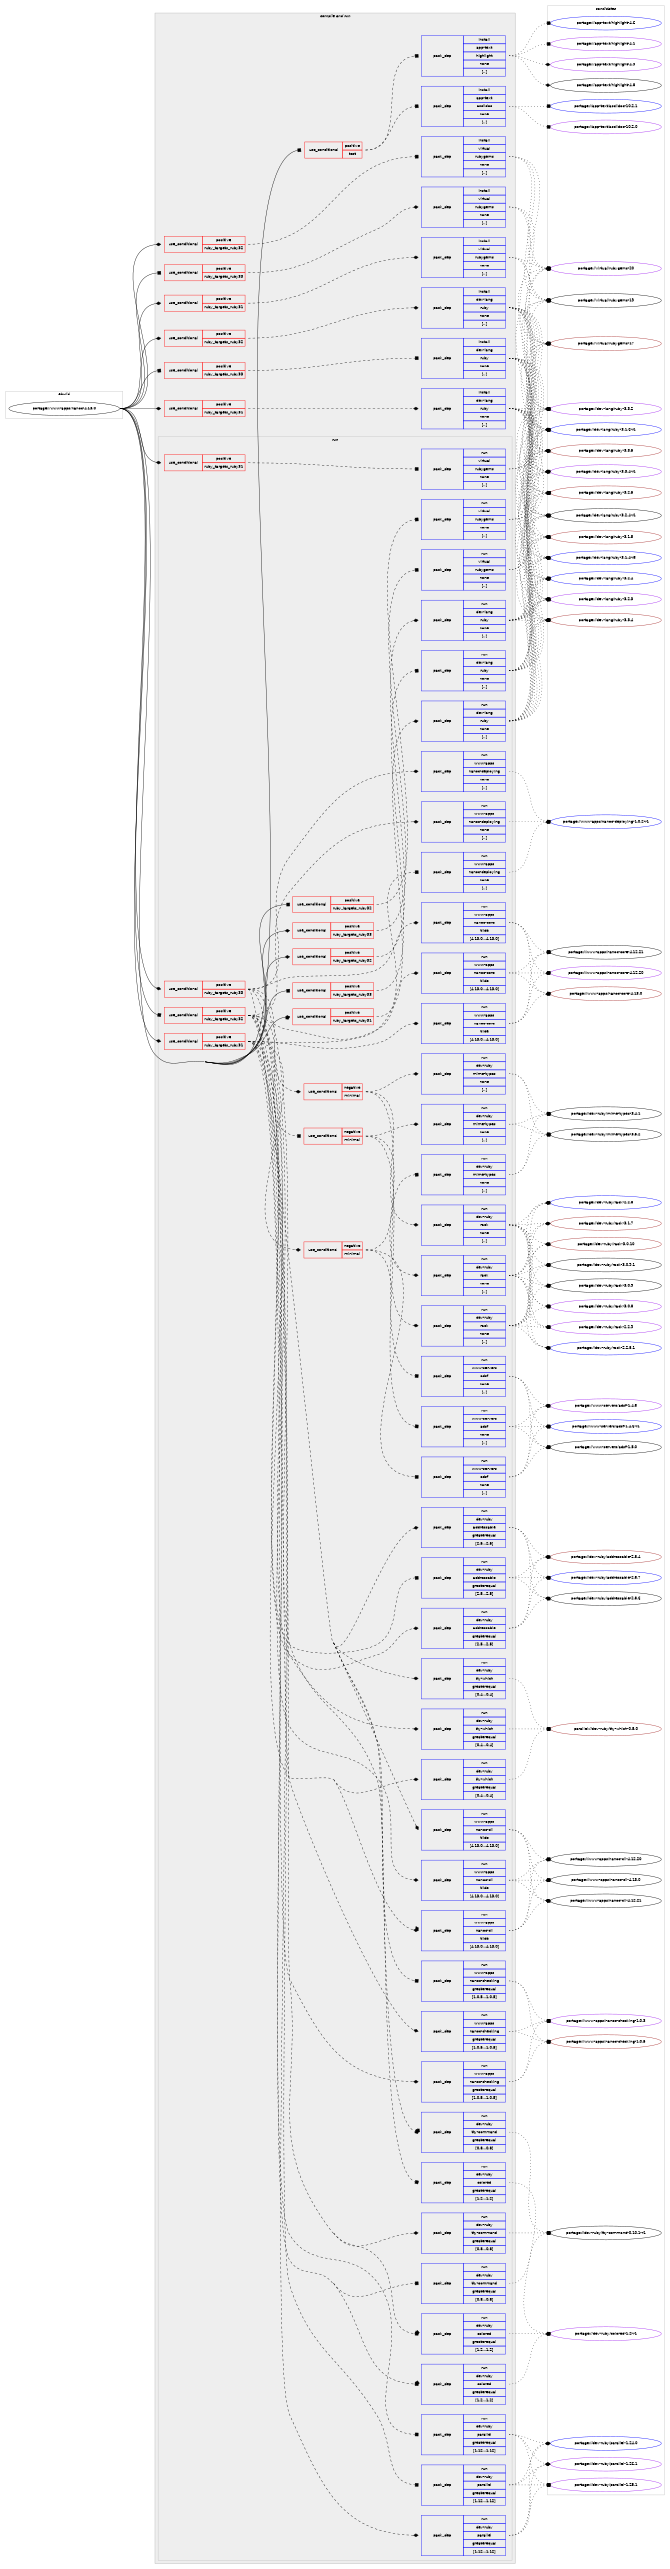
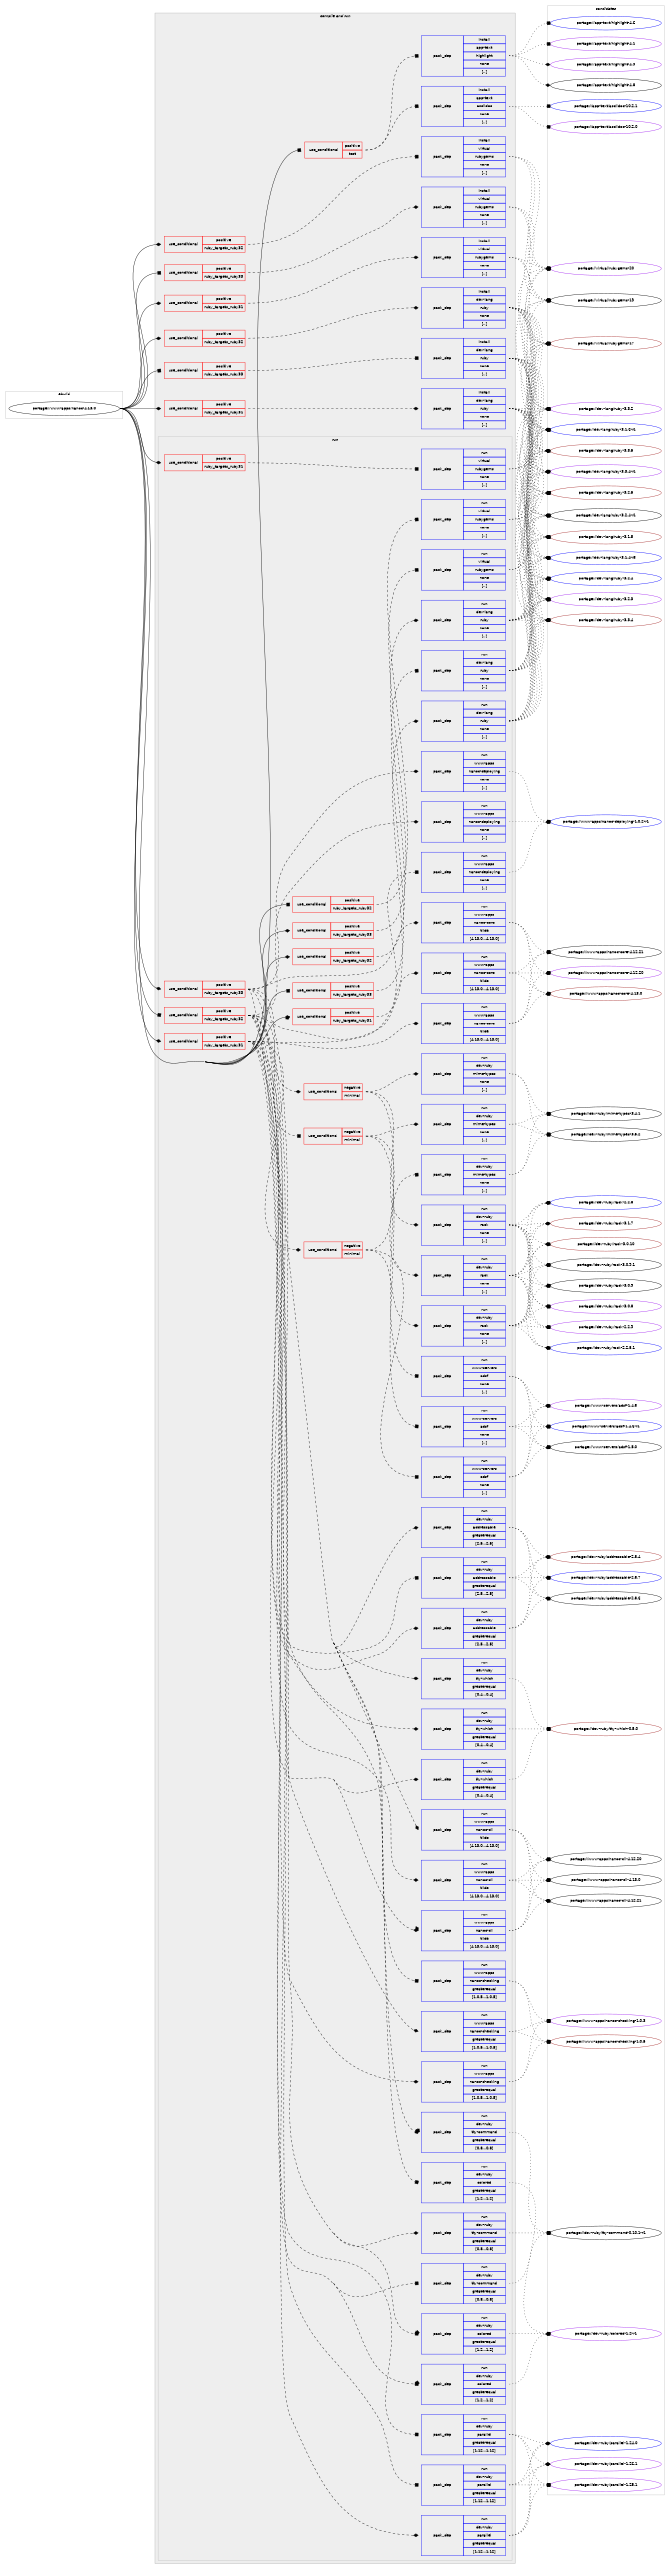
(606, 1729) -> (606, 1729)
